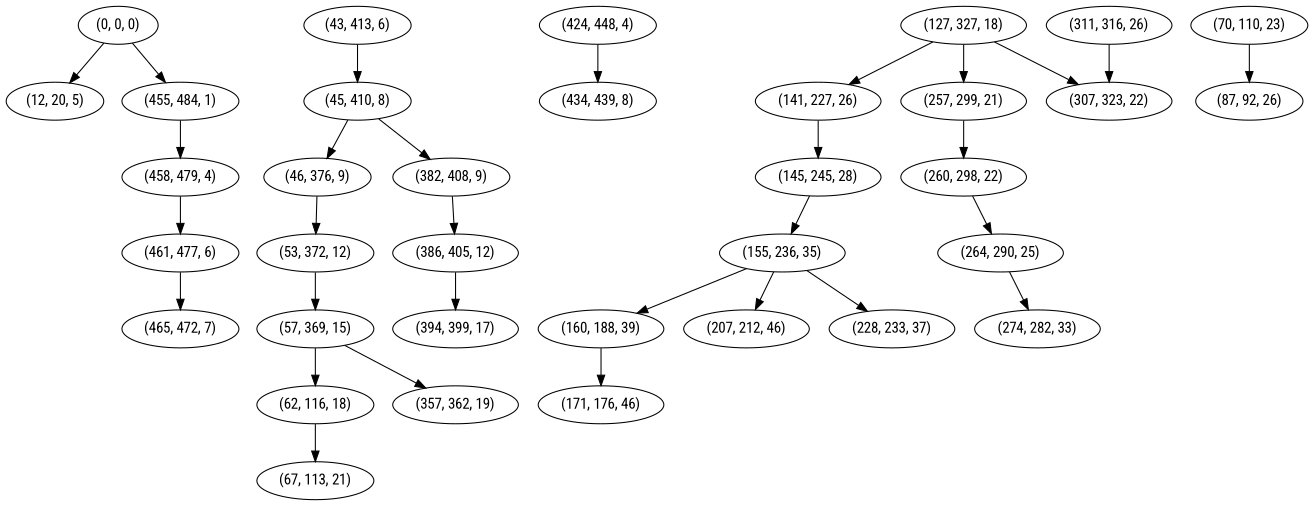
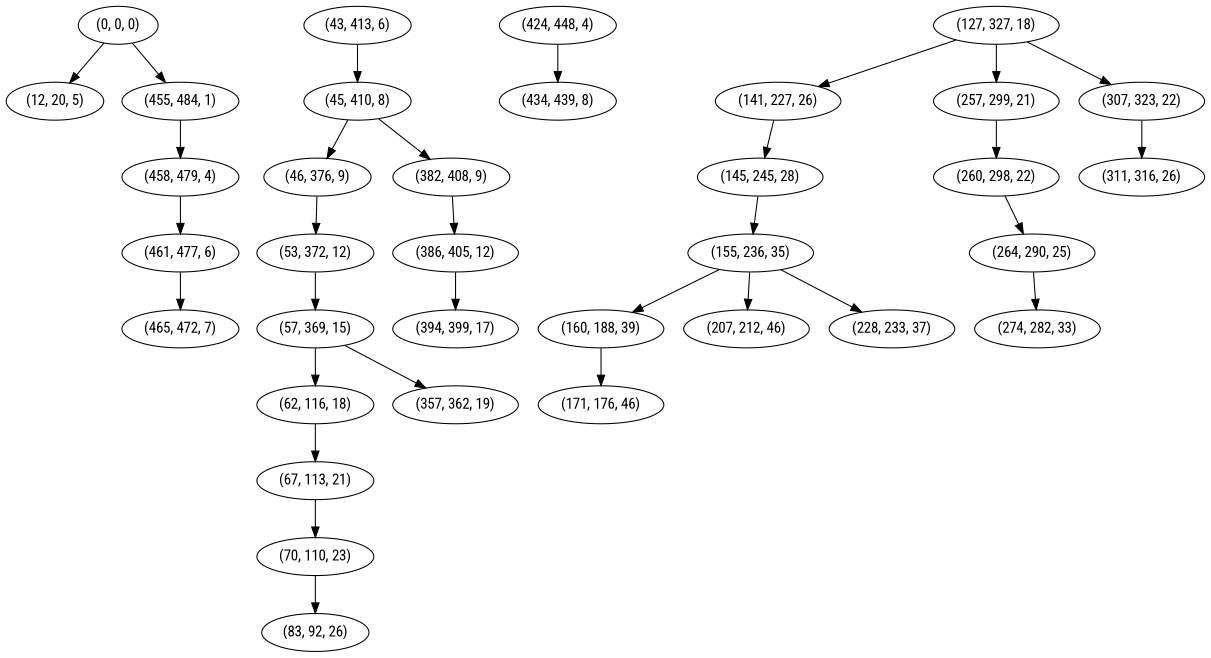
(1109, 58) -> (1142, 134)
(1249, 101) -> (315, 632)
none -> (315, 513)
